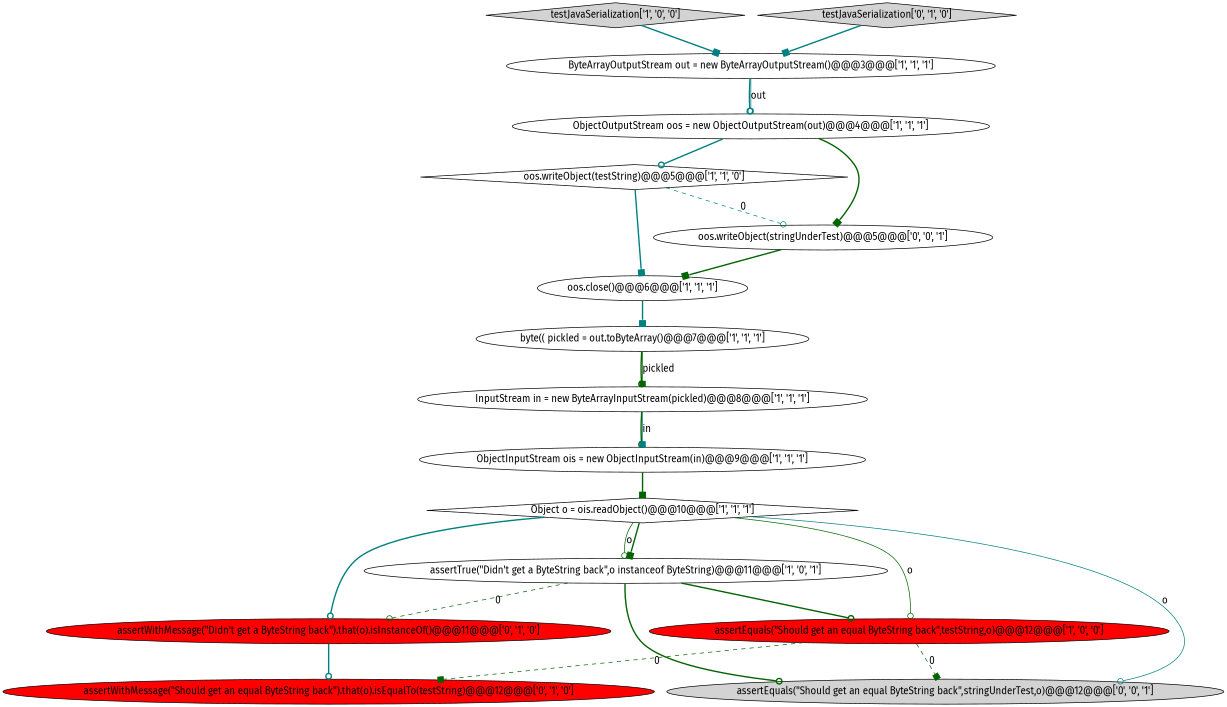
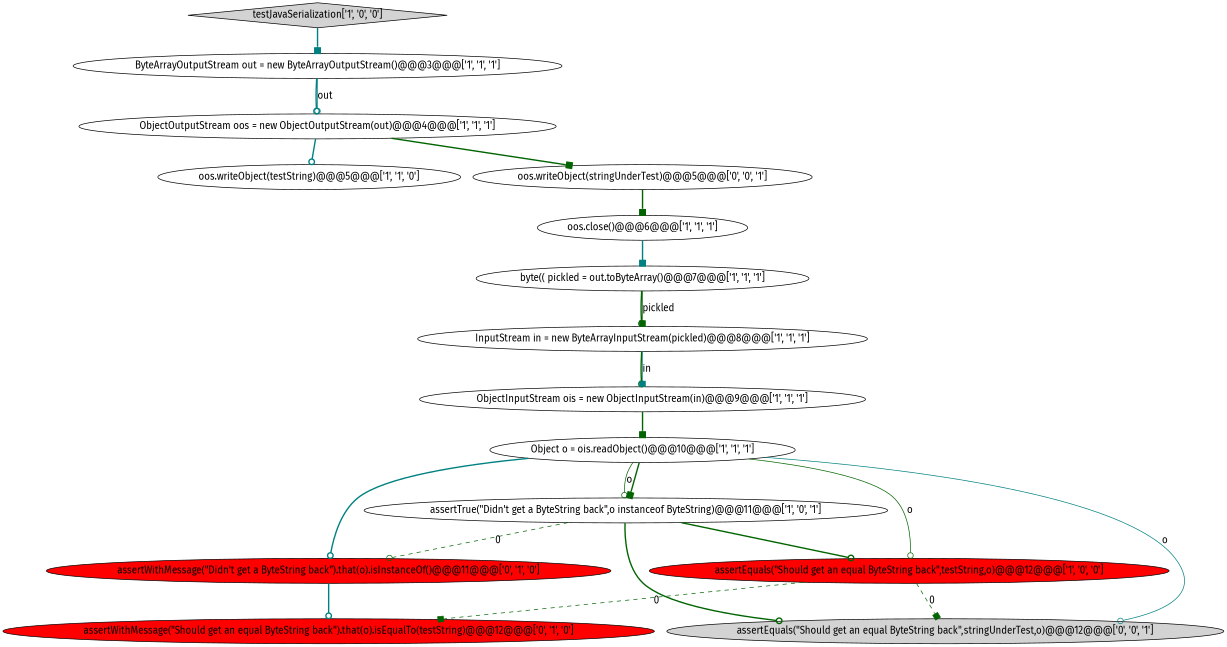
(887, 15) -> none
(634, 177) -> (309, 177)
(723, 206) -> none
(638, 229) -> none
(643, 510) -> (643, 450)
